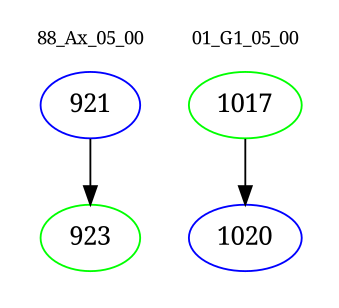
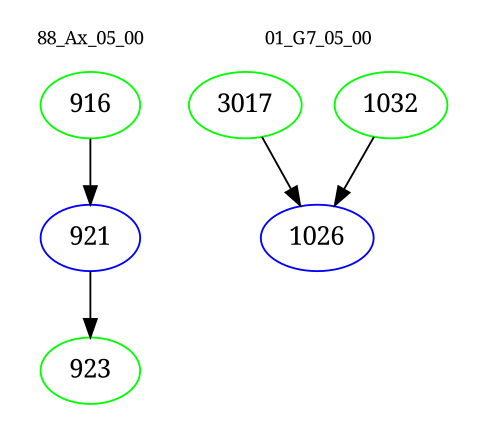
(245, 40) -> (318, 40)
none -> (90, 105)
(245, 105) -> (245, 105)
none -> (391, 105)
(245, 238) -> (317, 238)
